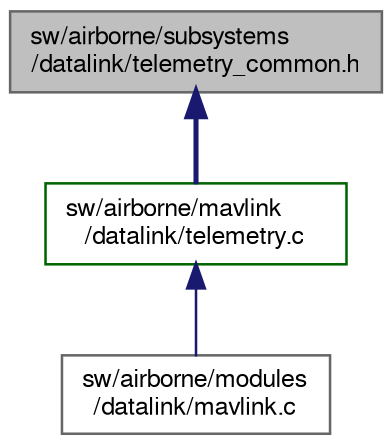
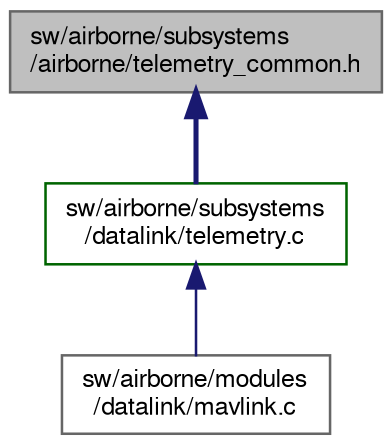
(196, 52) -> (196, 52)
(196, 224) -> (196, 224)
